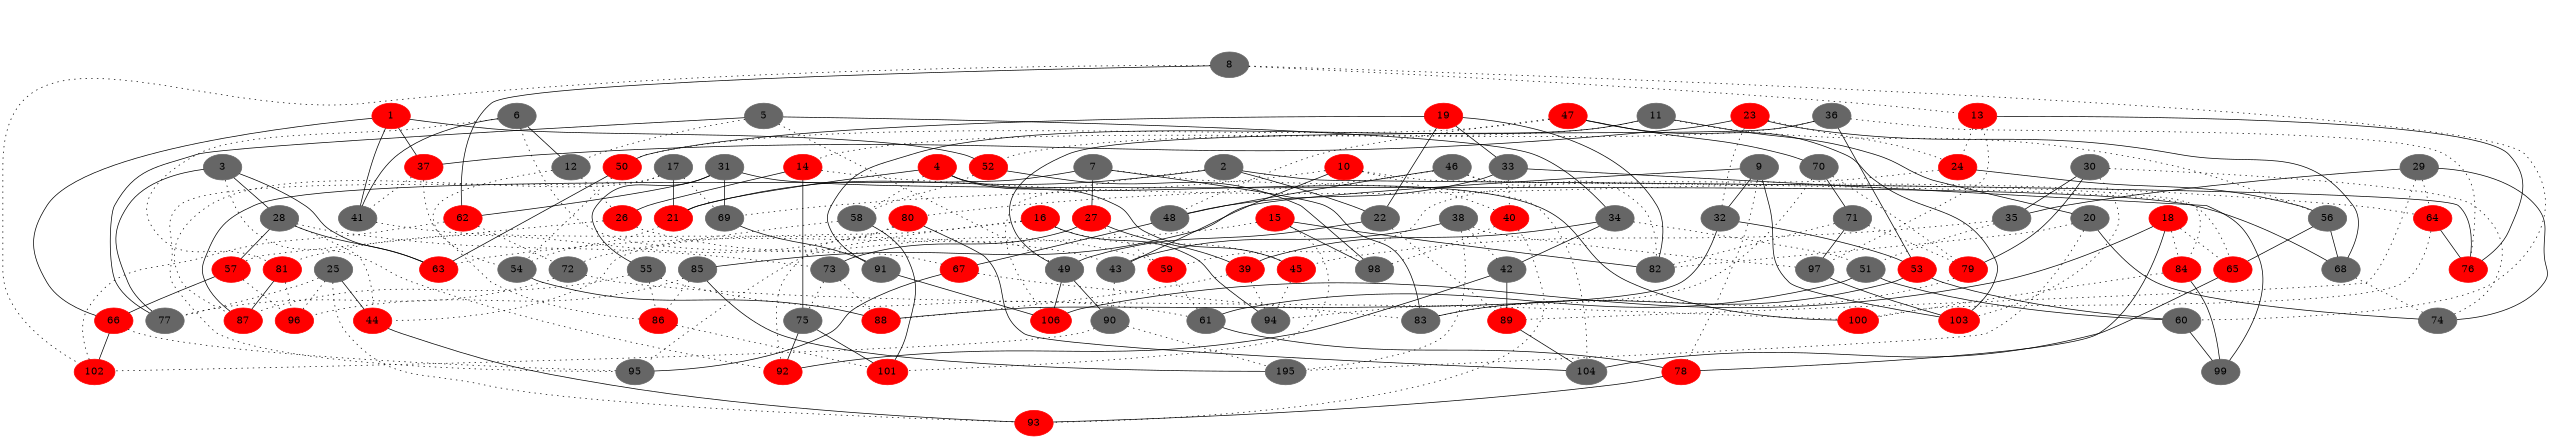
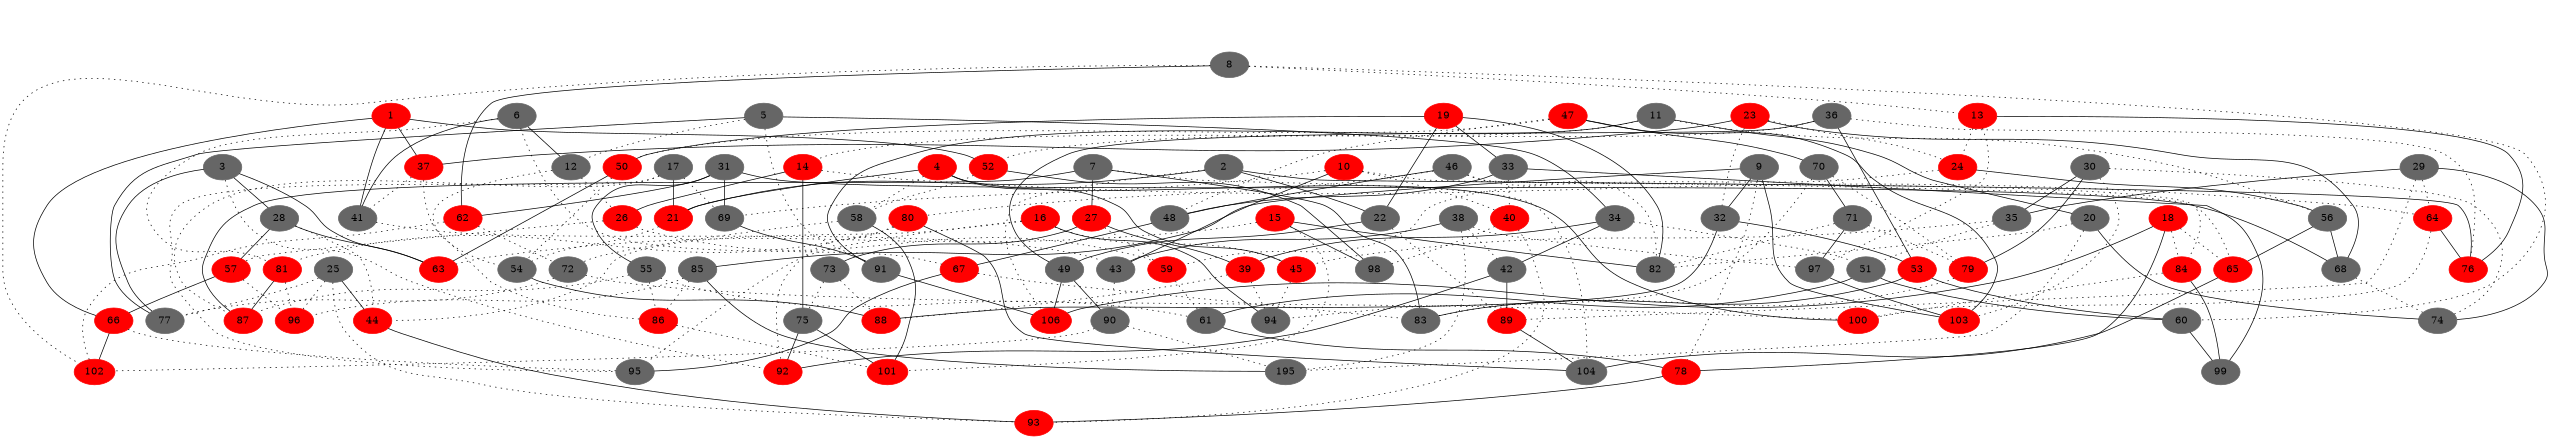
(934, 203) -> (795, 216)
(502, 247) -> none
